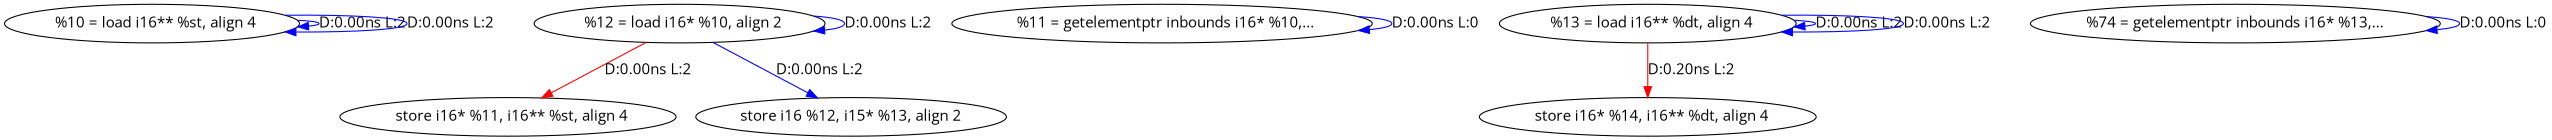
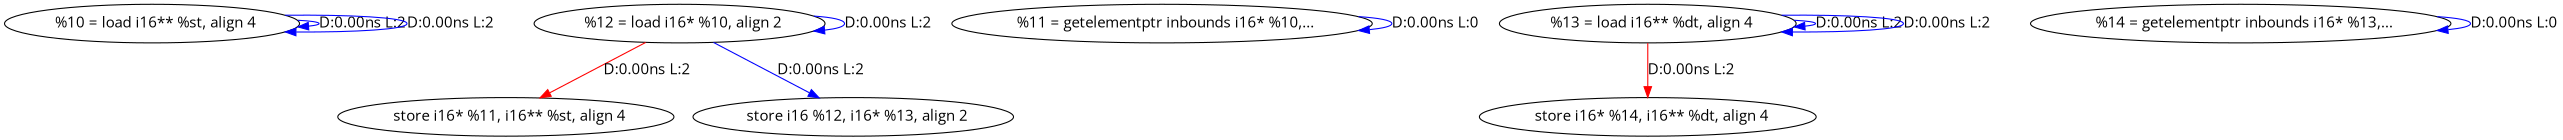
(2235, 24) -> (2241, 24)
(1692, 70) -> (1692, 70)
(851, 117) -> (853, 117)
